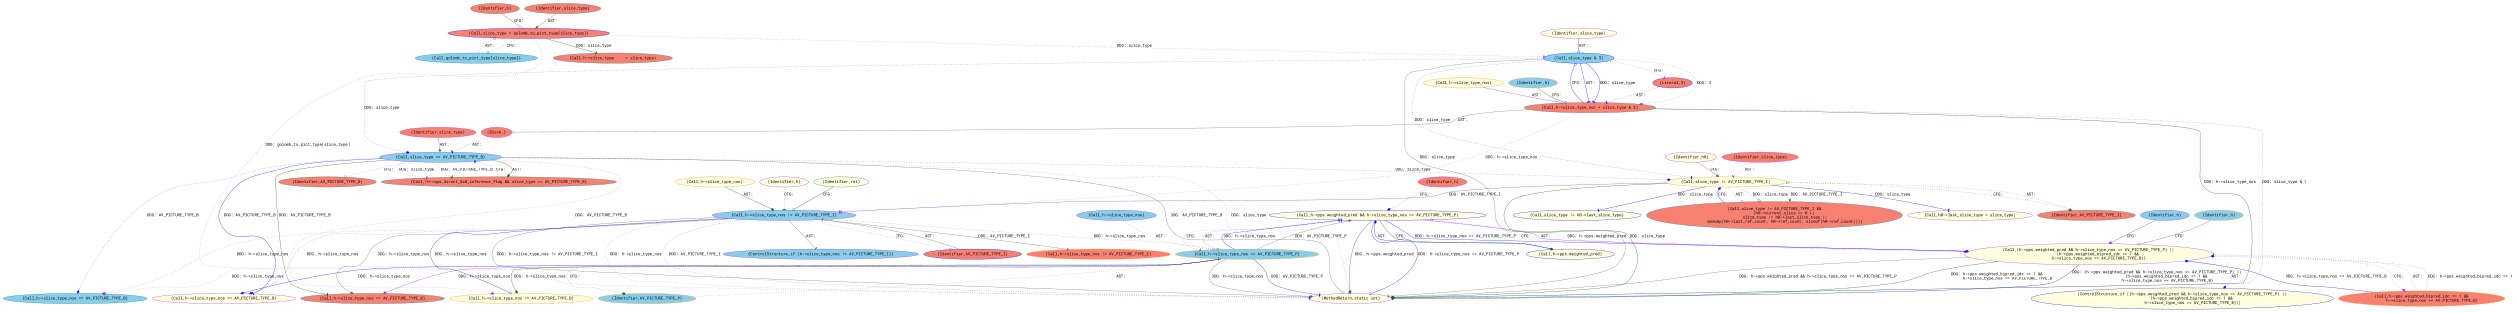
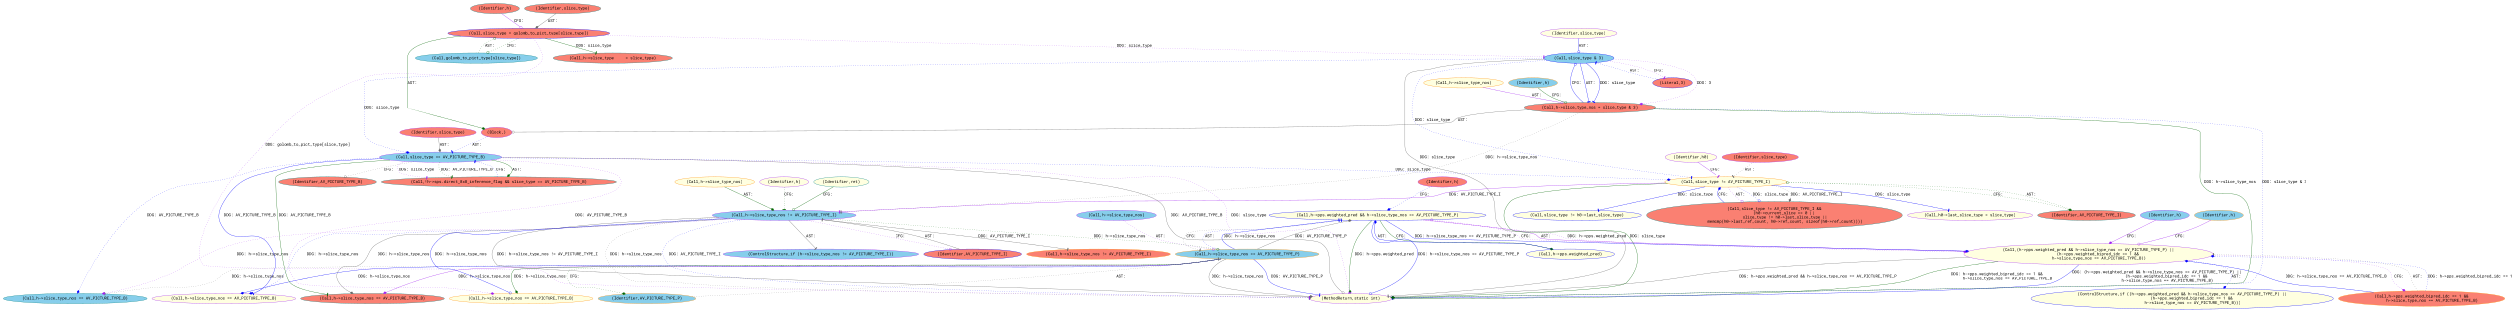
none -> (407, 91)
(1634, 95) -> (1627, 72)
(1707, 168) -> (1707, 168)
